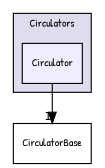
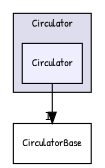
(52, 24) -> (52, 24)
